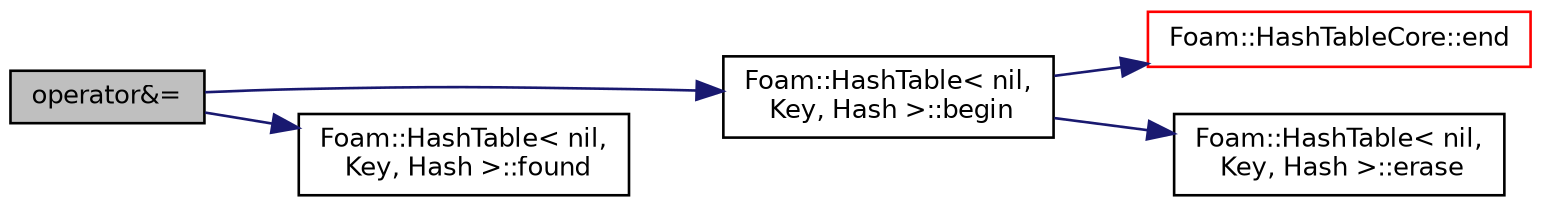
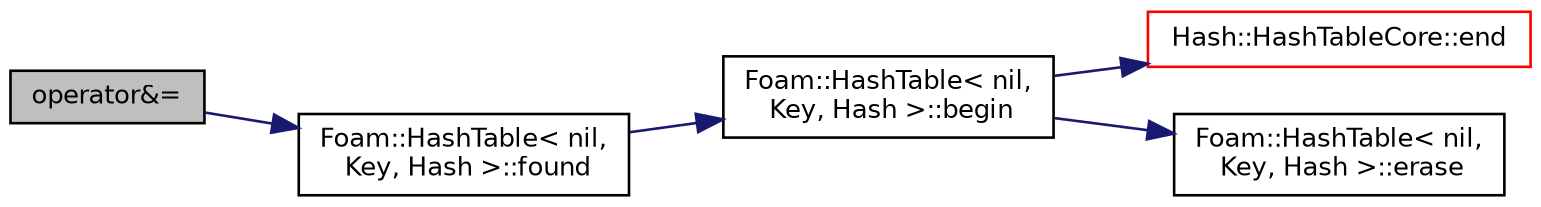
(1339, 39) -> (1339, 39)
(451, 87) -> (663, 128)
